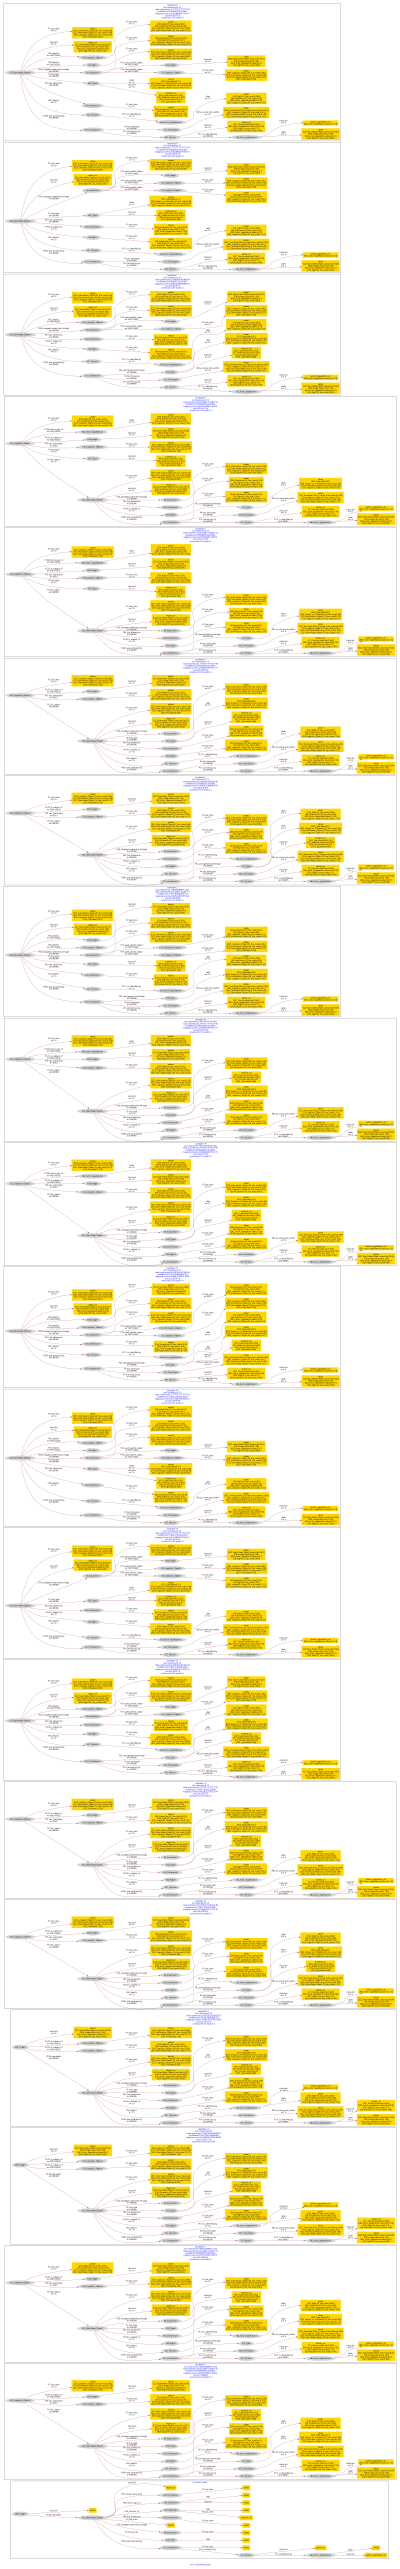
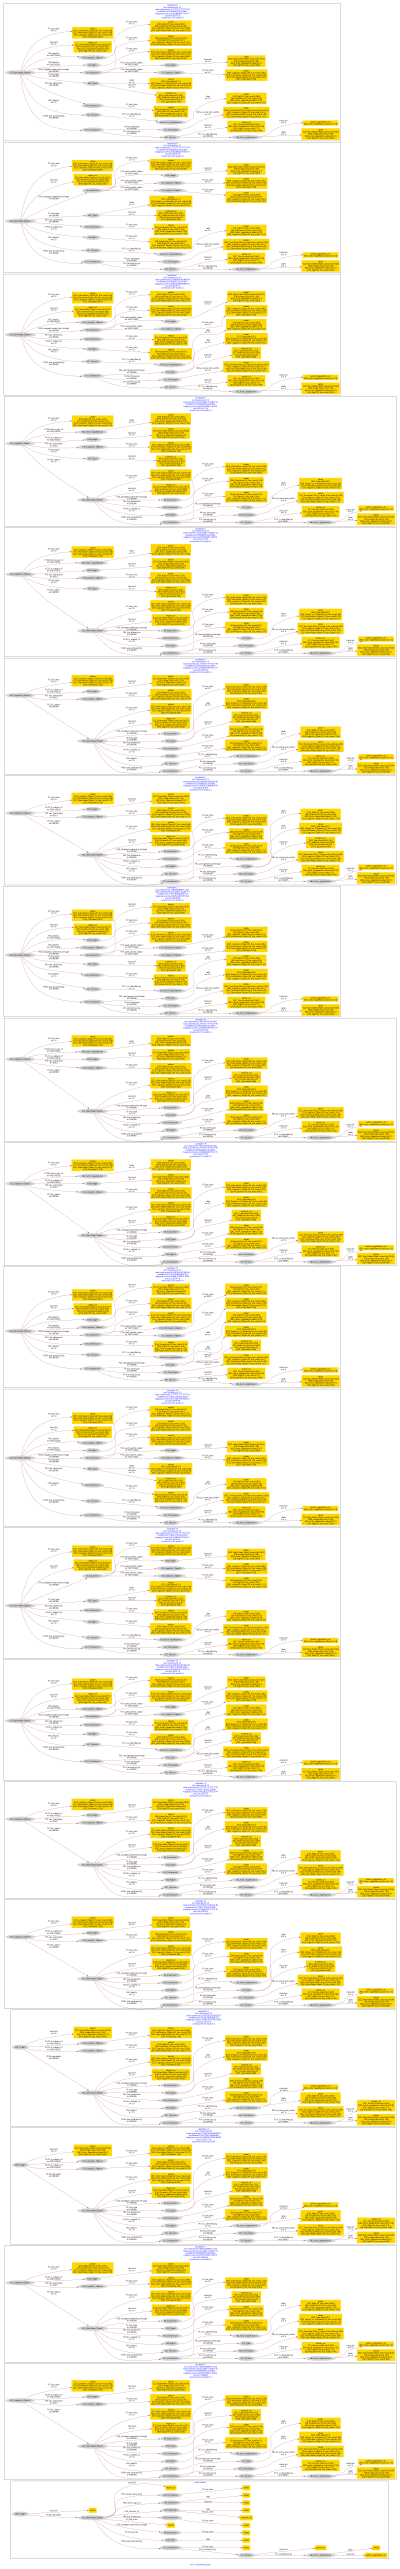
(200, 2483) -> (200, 2483)
